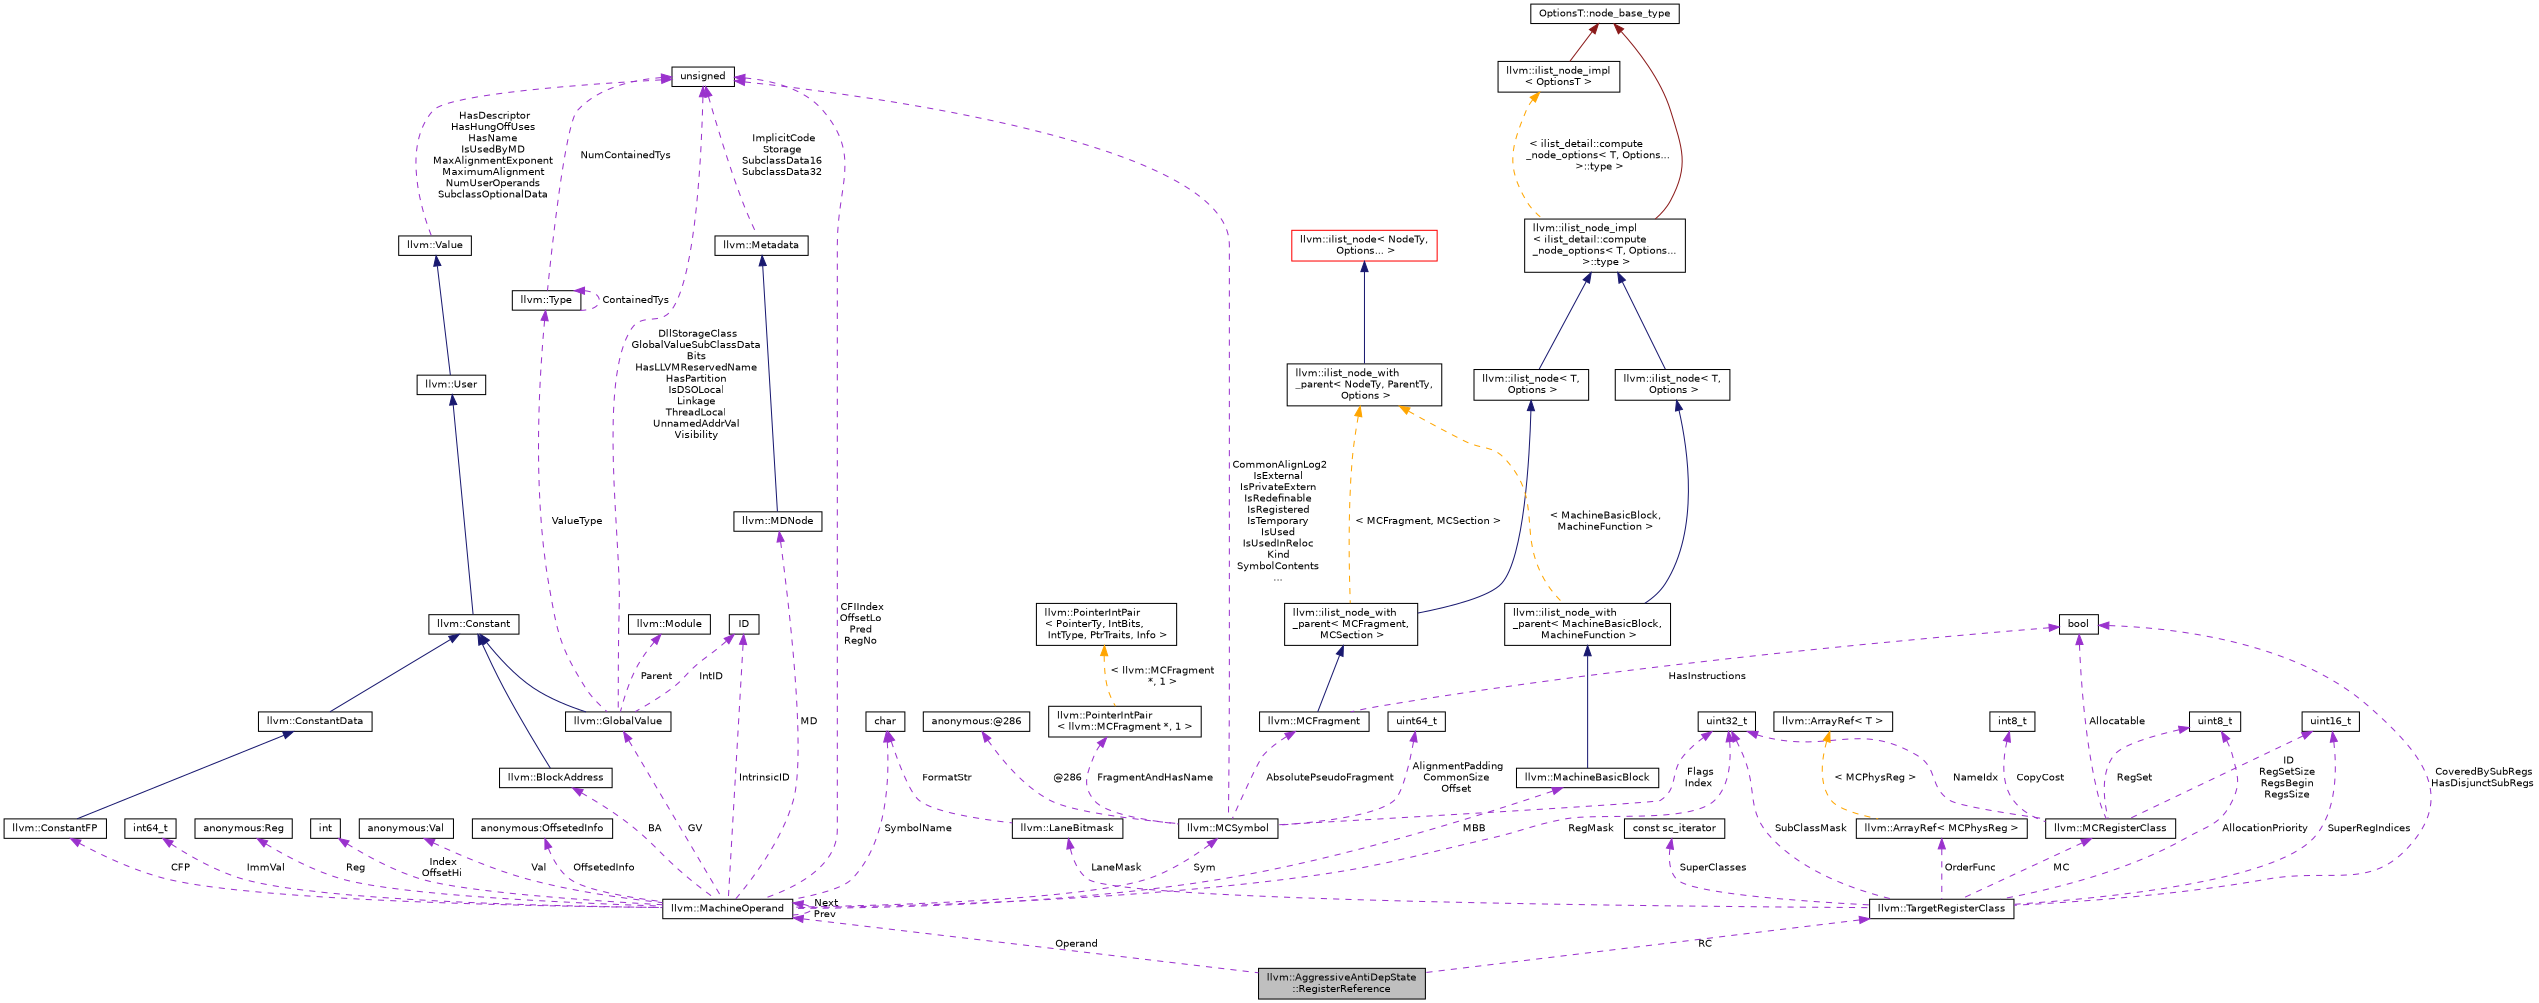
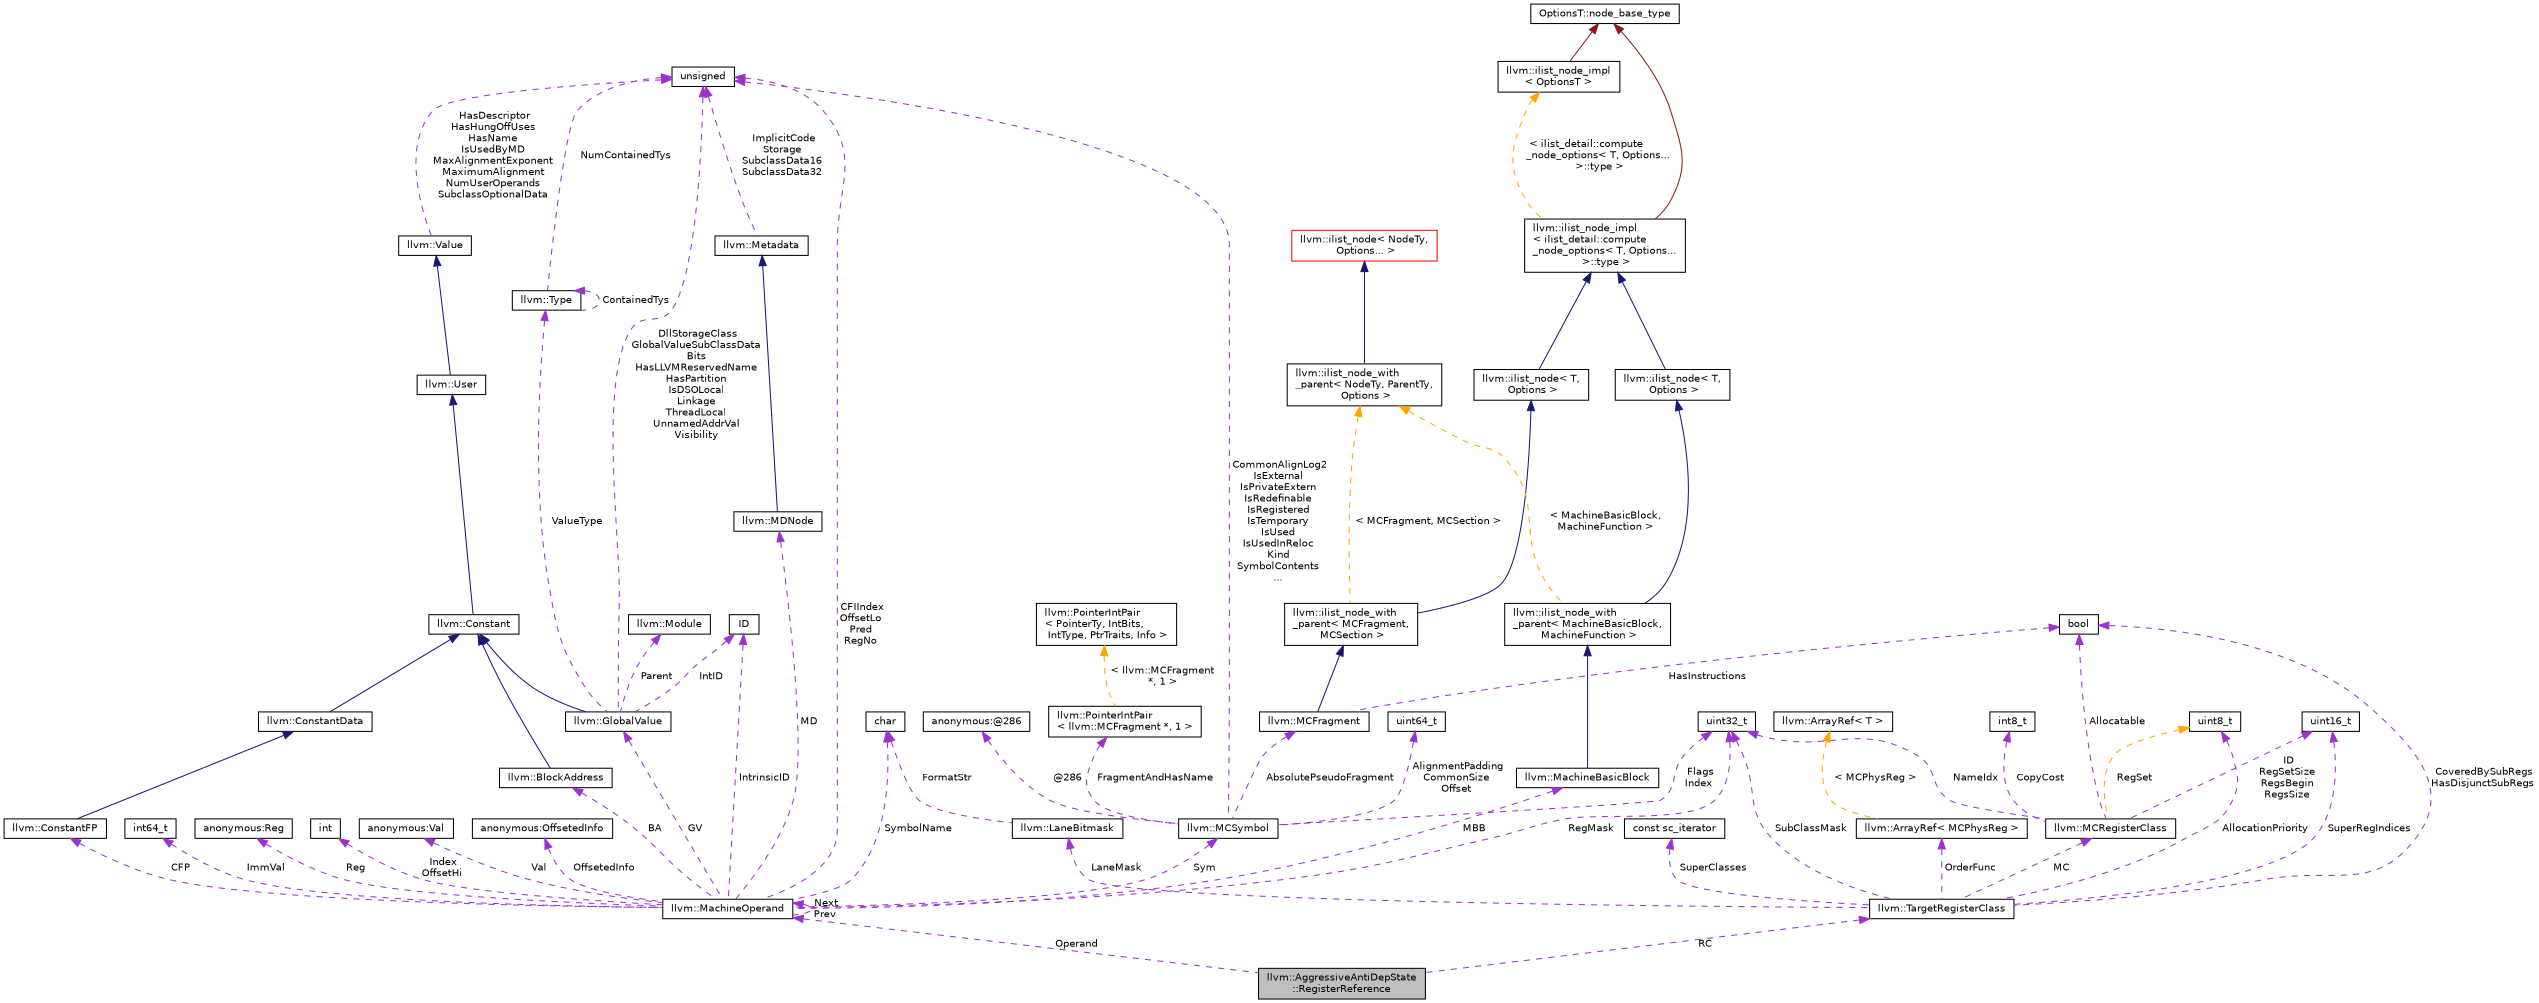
(2116, 753) -> (2116, 753)
